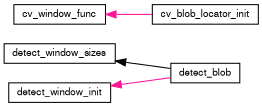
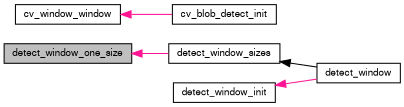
(60, 14) -> (68, 14)
(205, 14) -> (224, 14)
none -> (68, 54)
(205, 73) -> (359, 73)
